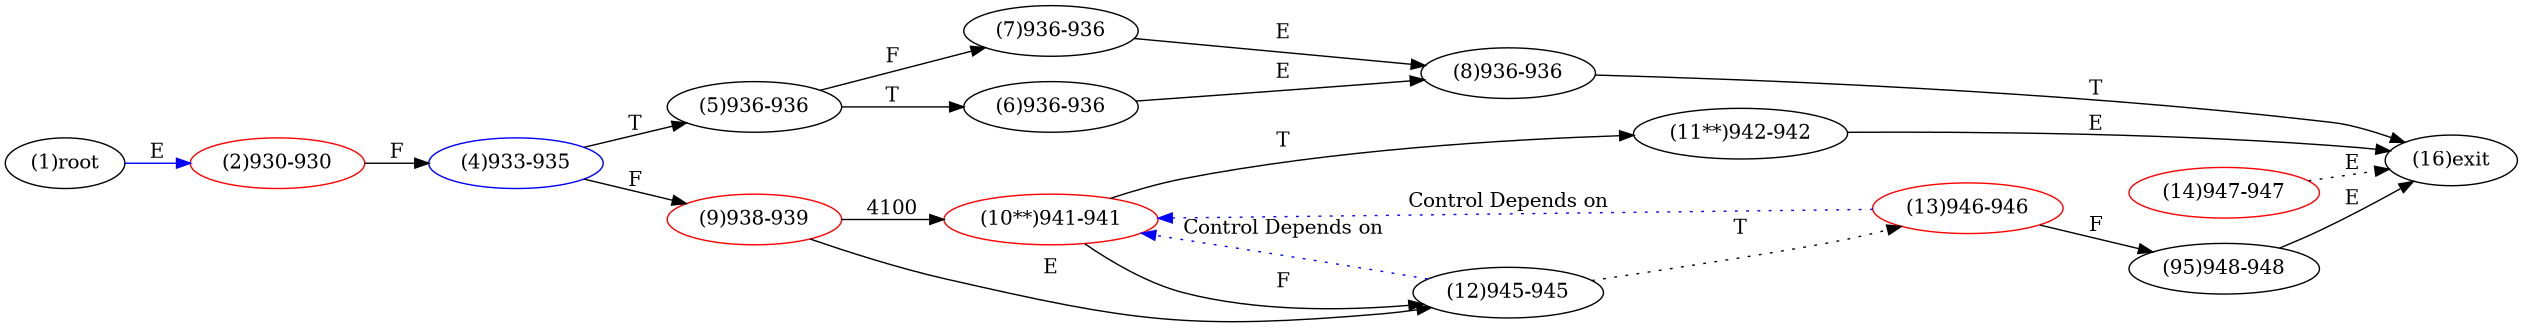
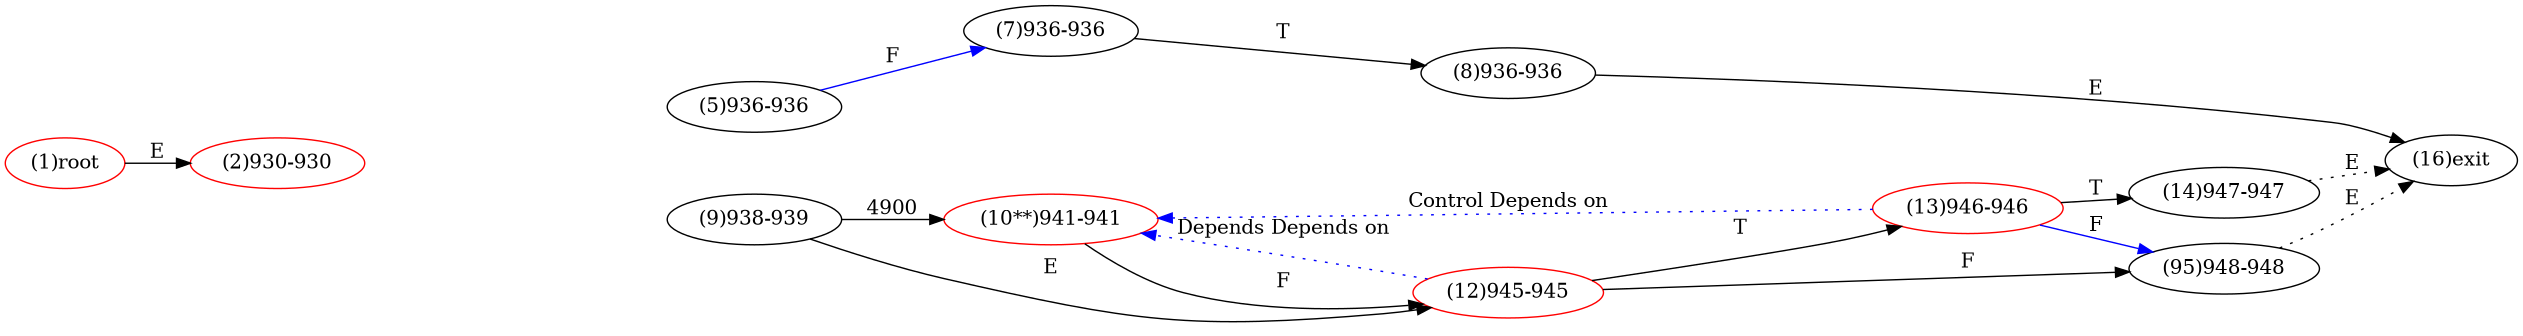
(1283, 33) -> (1283, 33)
(896, 71) -> (896, 71)
(2096, 89) -> (2096, 89)
(1051, 107) -> none
(1741, 134) -> none
(65, 163) -> (65, 163)
(151, 163) -> (151, 163)
(516, 163) -> none
(2224, 193) -> (2224, 193)
none -> (2089, 201)
(893, 209) -> (893, 209)
(754, 219) -> (754, 219)
(2341, 220) -> (2341, 220)
(1283, 229) -> (1283, 229)
(2089, 237) -> (2089, 237)
(1740, 258) -> (1740, 258)
none -> (1859, 281)
(1508, 293) -> (1508, 293)
